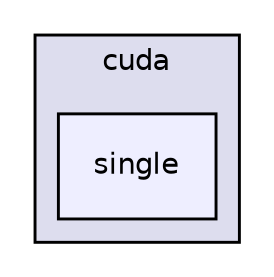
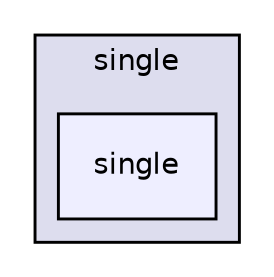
(137, 63) -> (137, 63)
